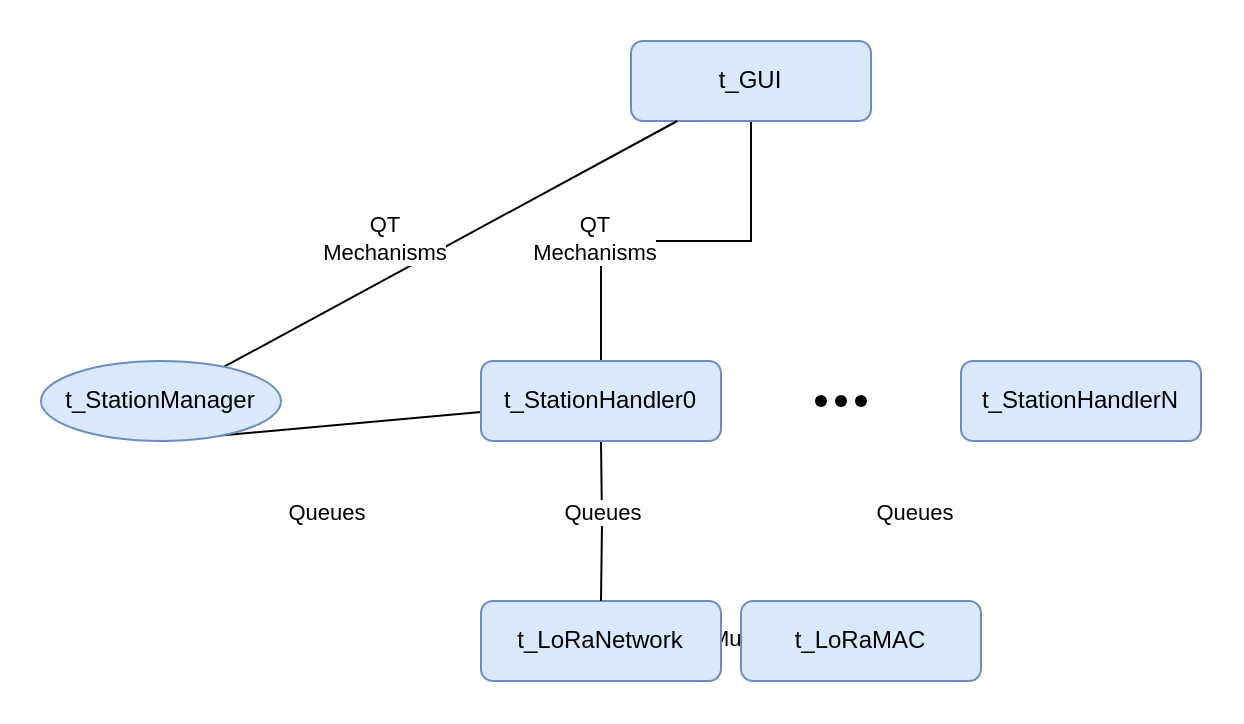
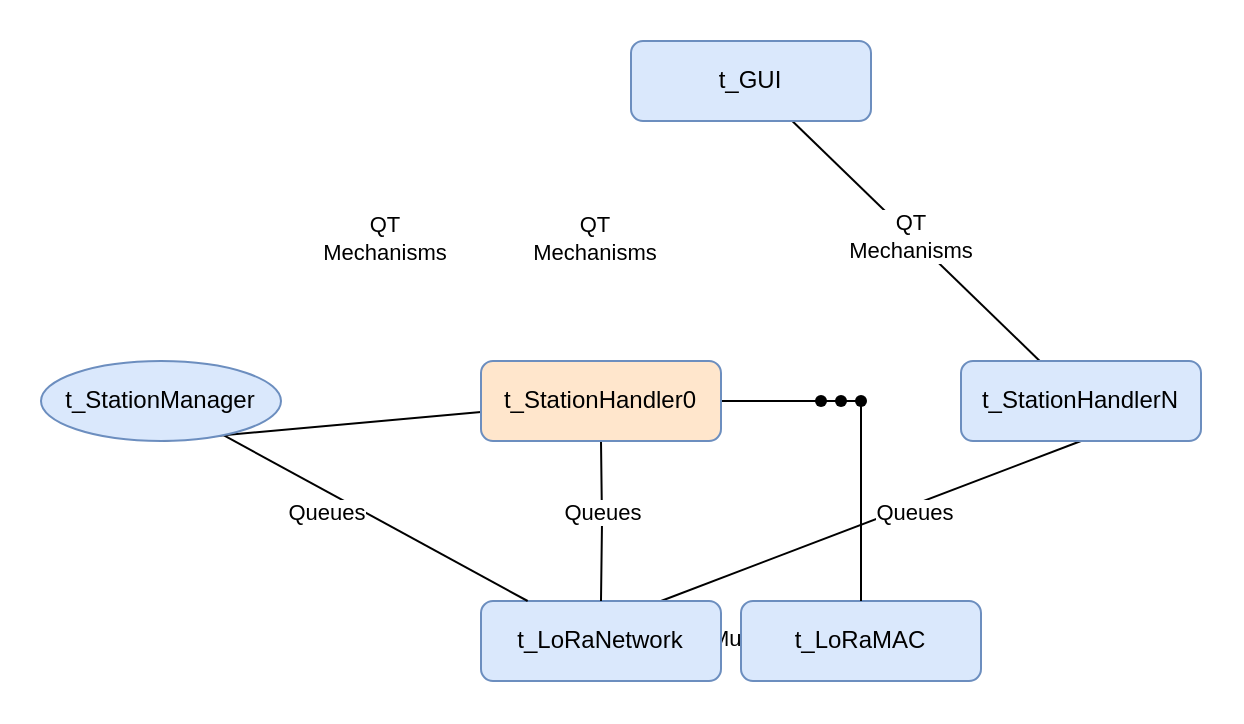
(560, 185) -> (446, 556)
(751, 230) -> (861, 503)
none -> (979, 302)
(601, 401) -> (601, 401)
none -> (769, 560)
